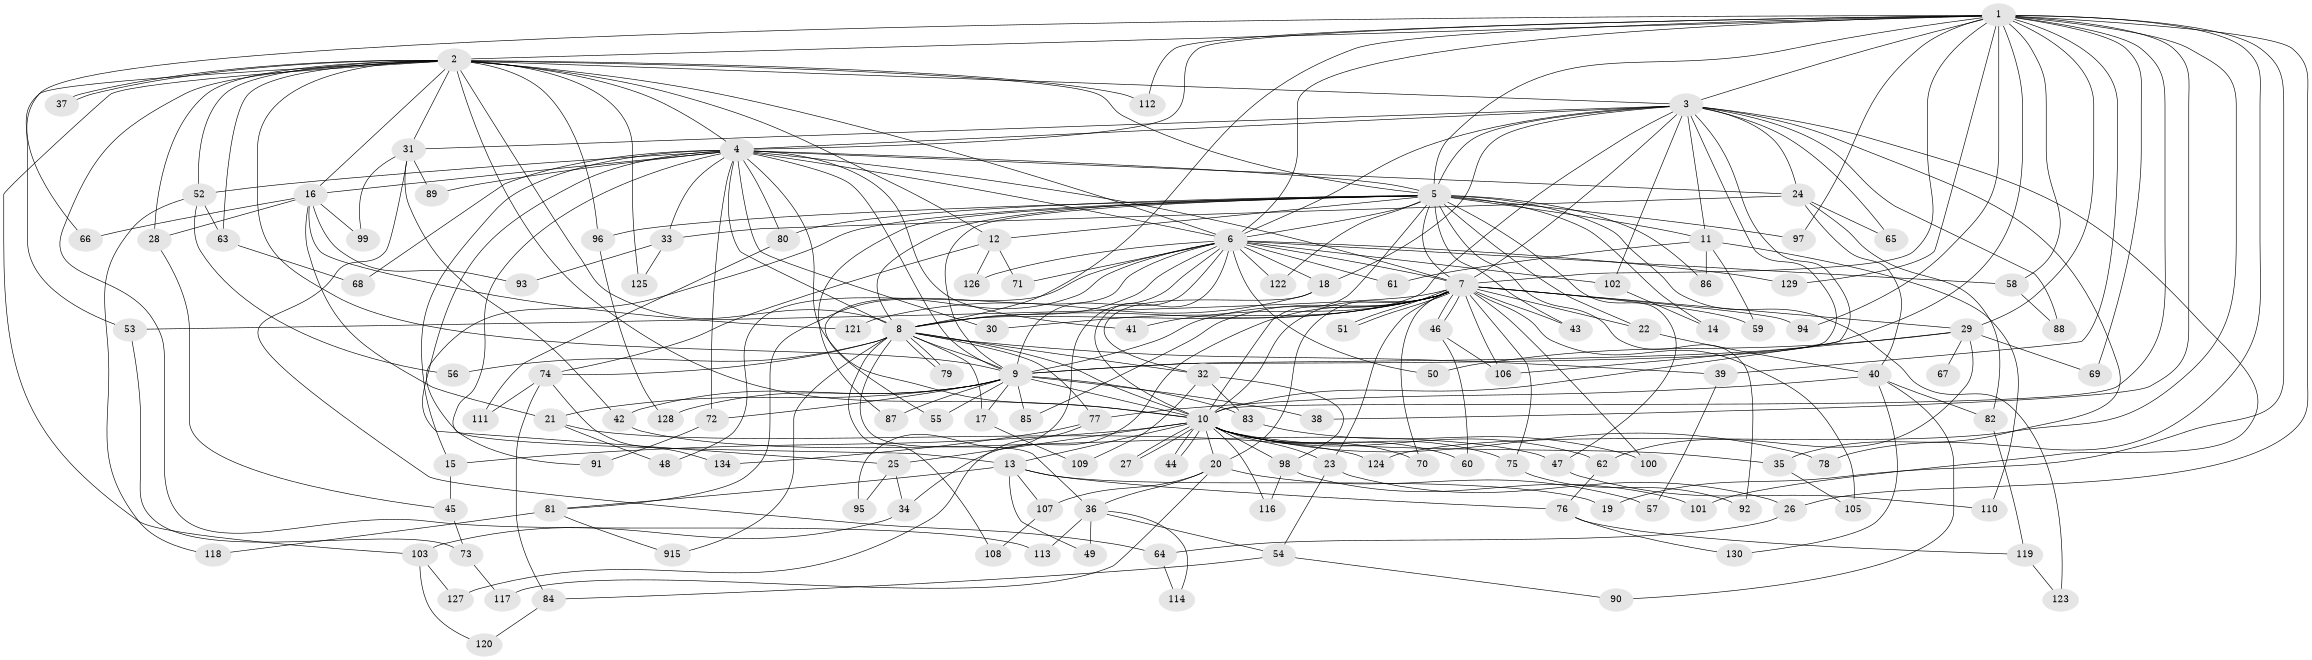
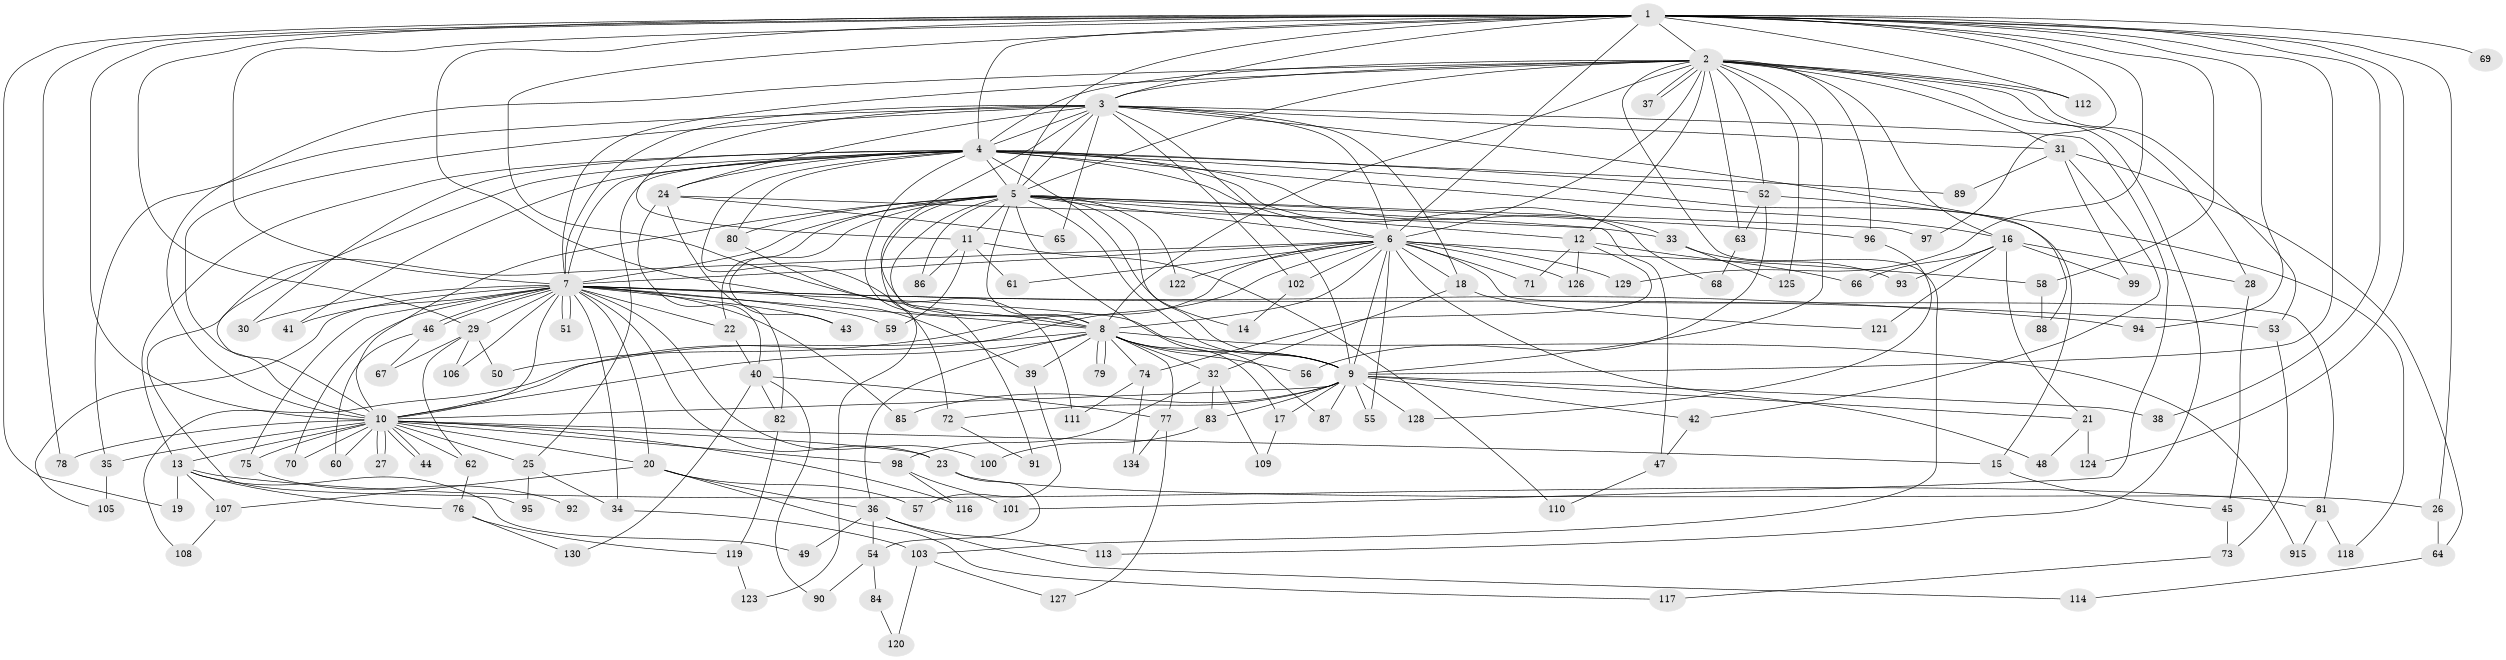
(932, 27) -> (1669, 254)
none -> (1075, 86)
(1624, 342) -> none
(1469, 352) -> (405, 353)
(2031, 352) -> none
(516, 483) -> none
